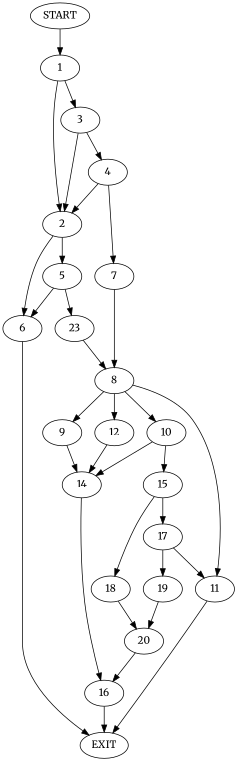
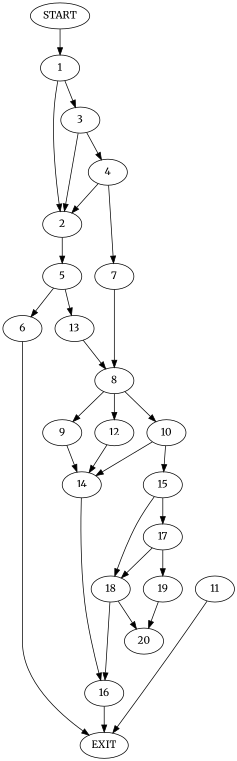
(34, 270) -> none
(75, 329) -> (75, 329)
(211, 457) -> none
(186, 560) -> (139, 560)
(126, 664) -> (108, 637)
